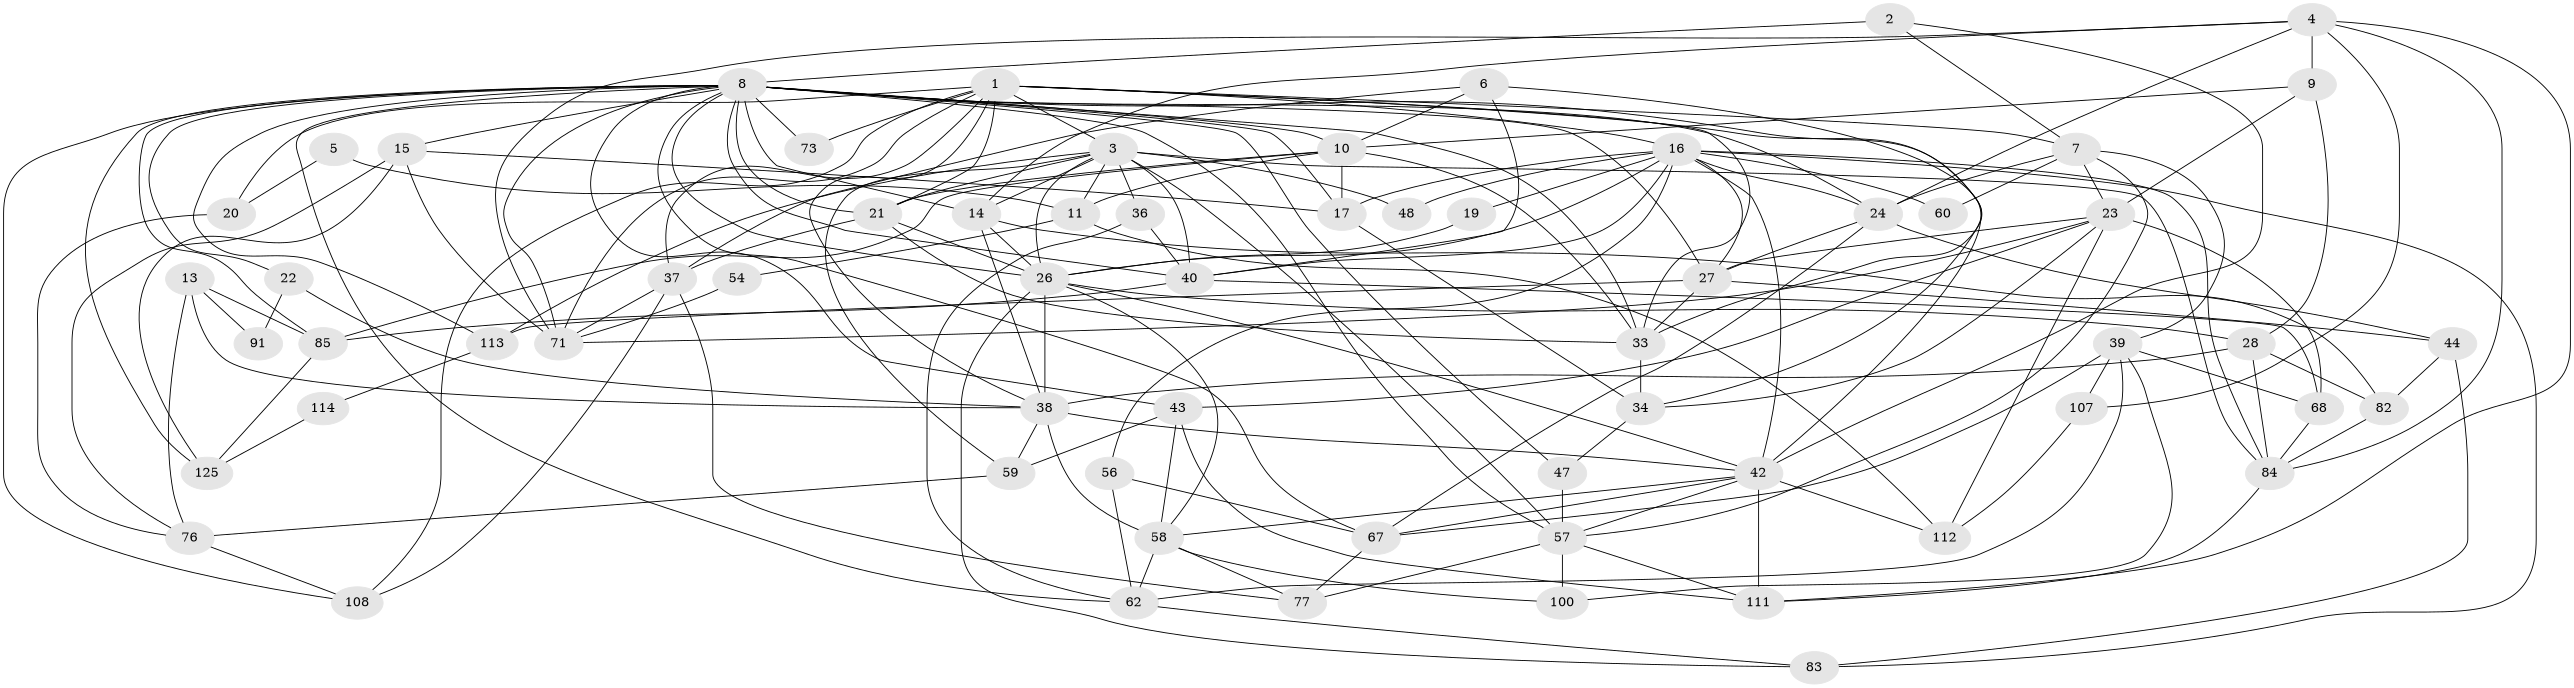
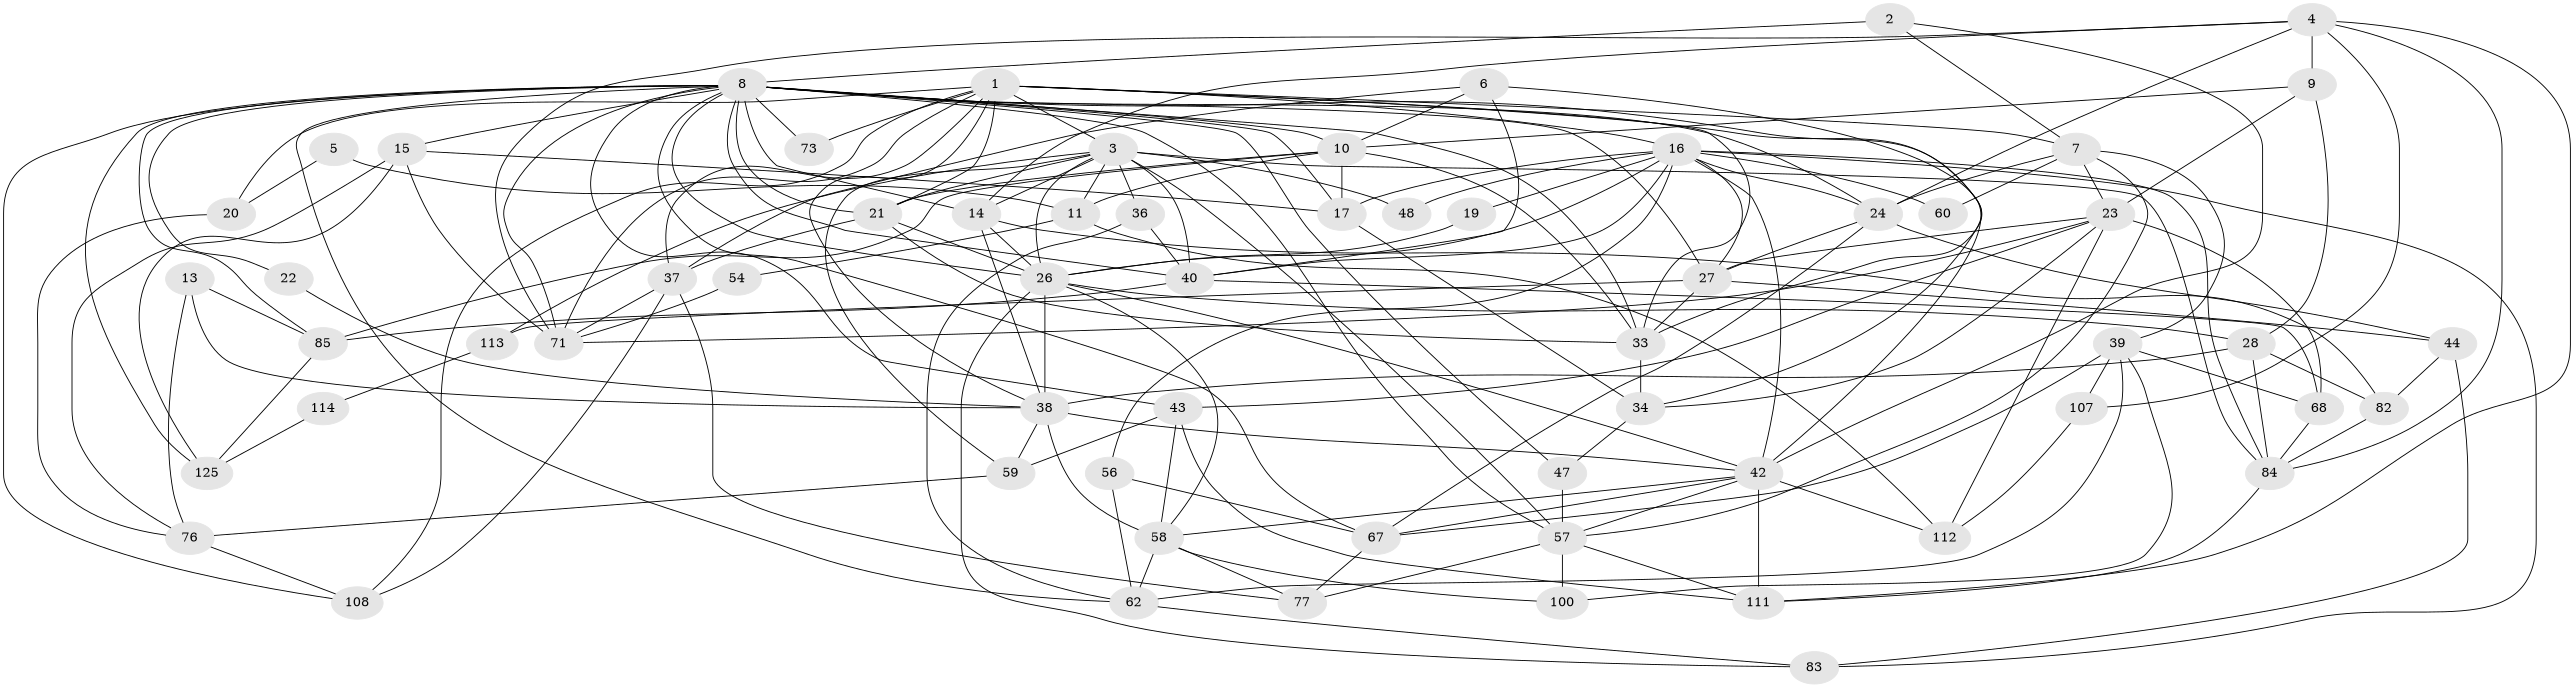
(278, 128) -> none
(258, 344) -> none
